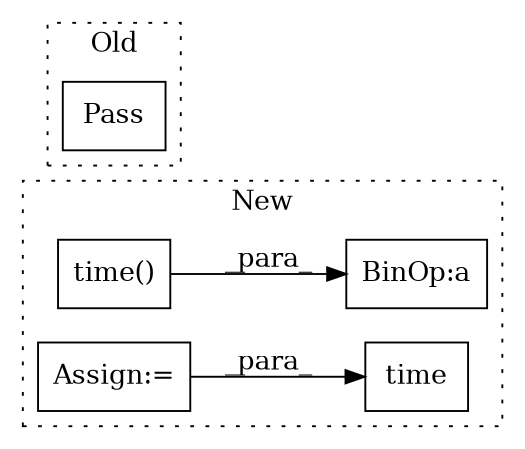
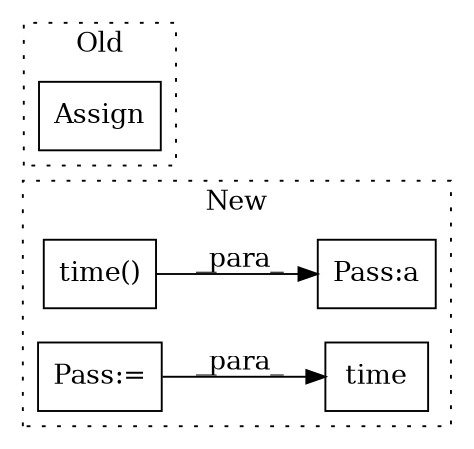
(114, 116) -> (100, 116)
(417, 274) -> (377, 274)
(114, 377) -> (100, 377)
